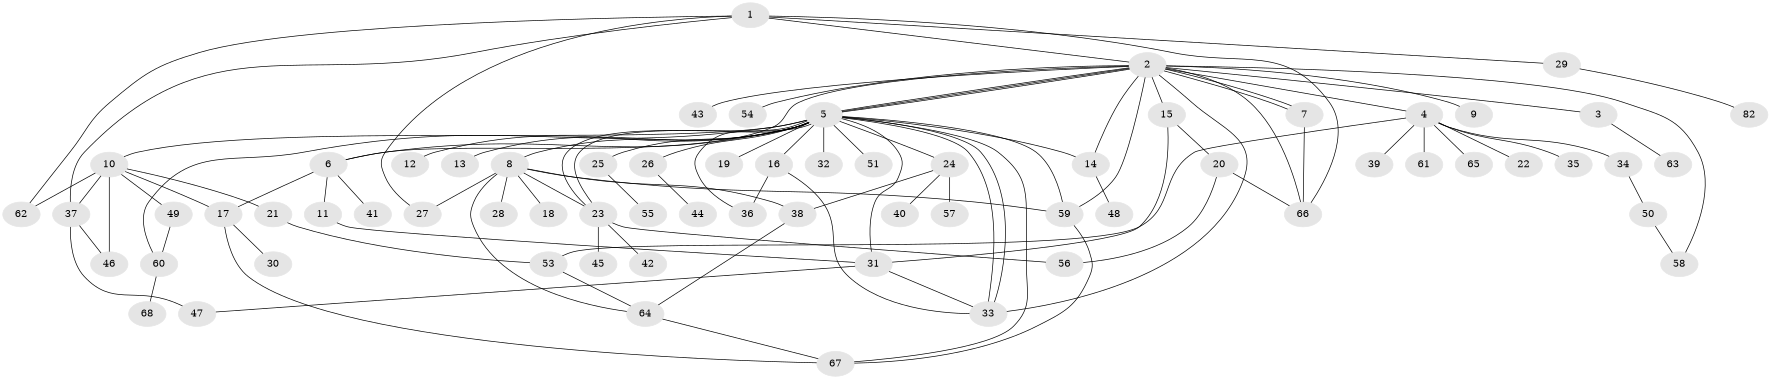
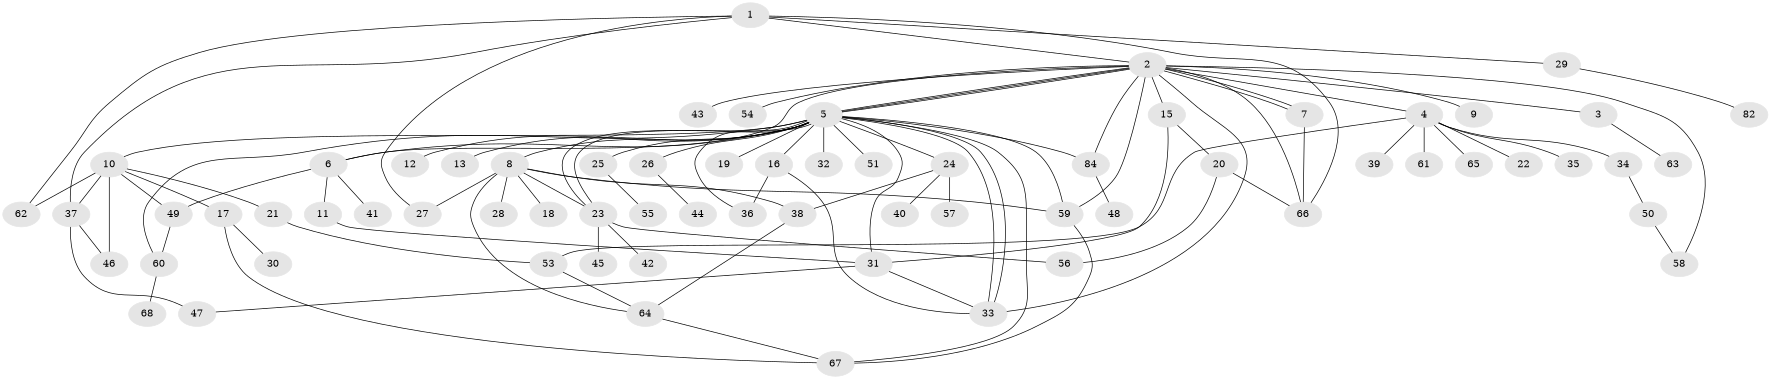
(1091, 165) -> (1091, 165)
(276, 189) -> (249, 186)
